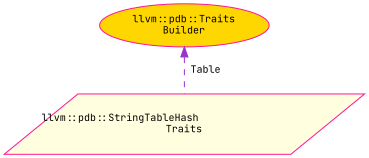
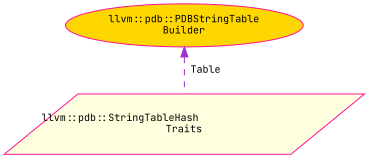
(184, 25) -> (184, 25)
